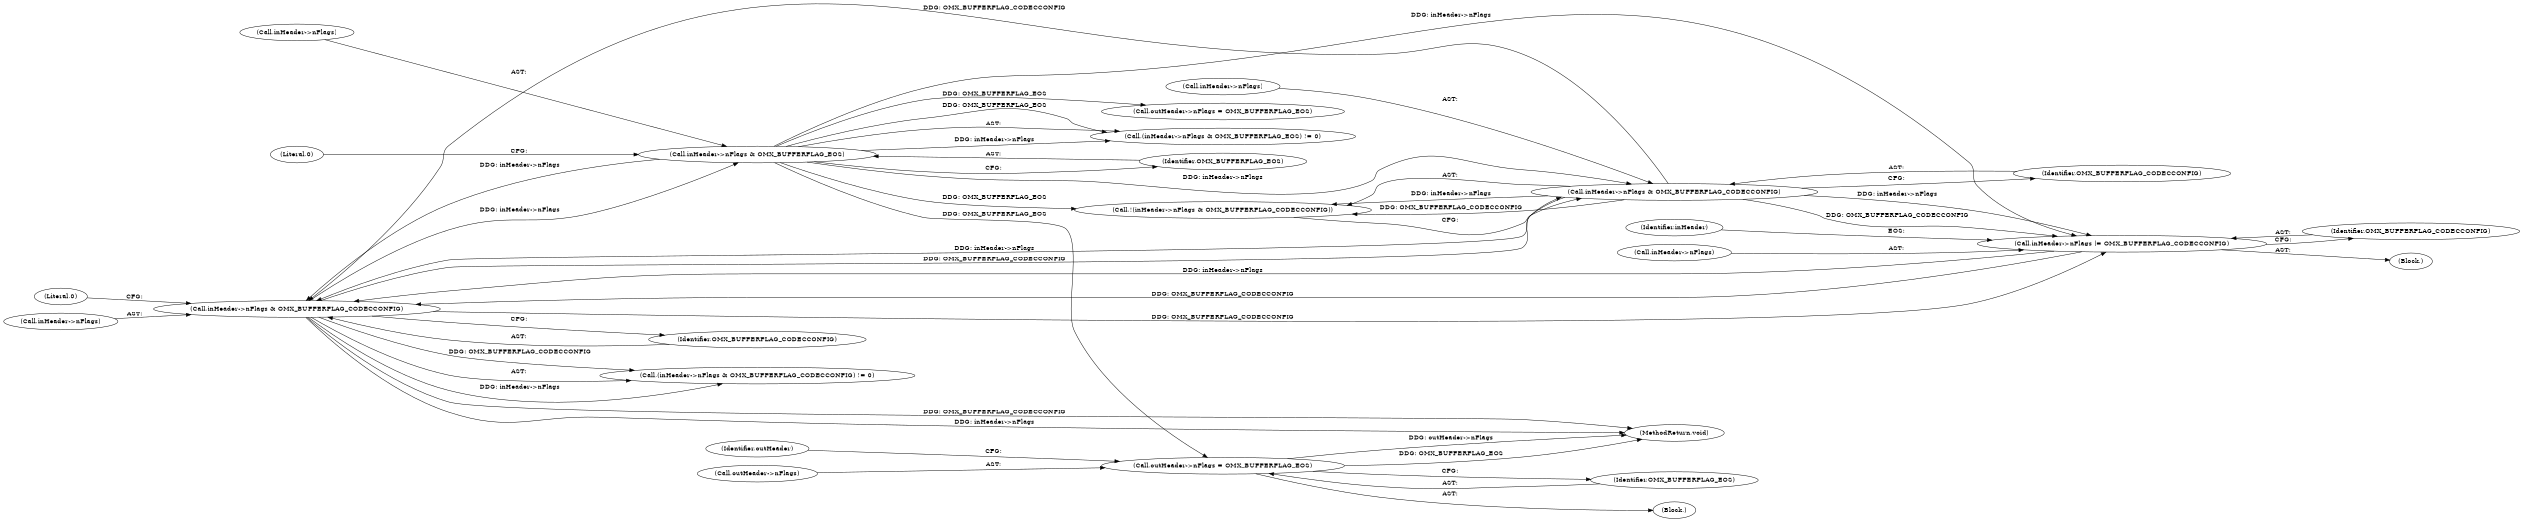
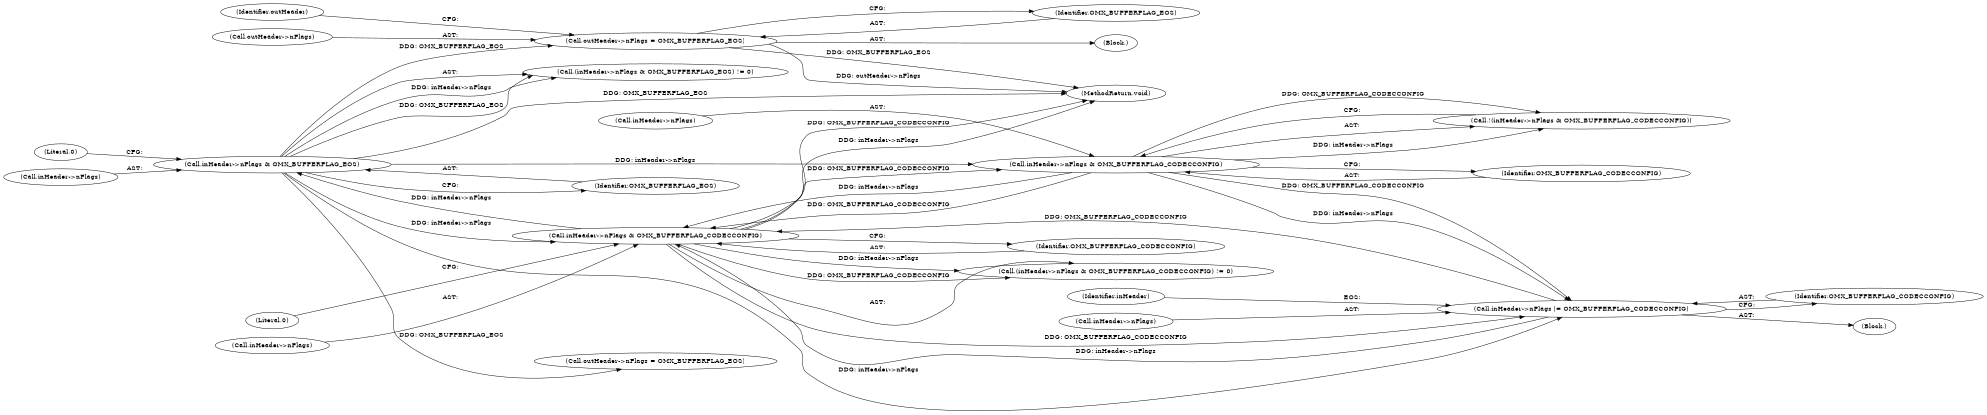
(923, 201) -> (702, 98)
